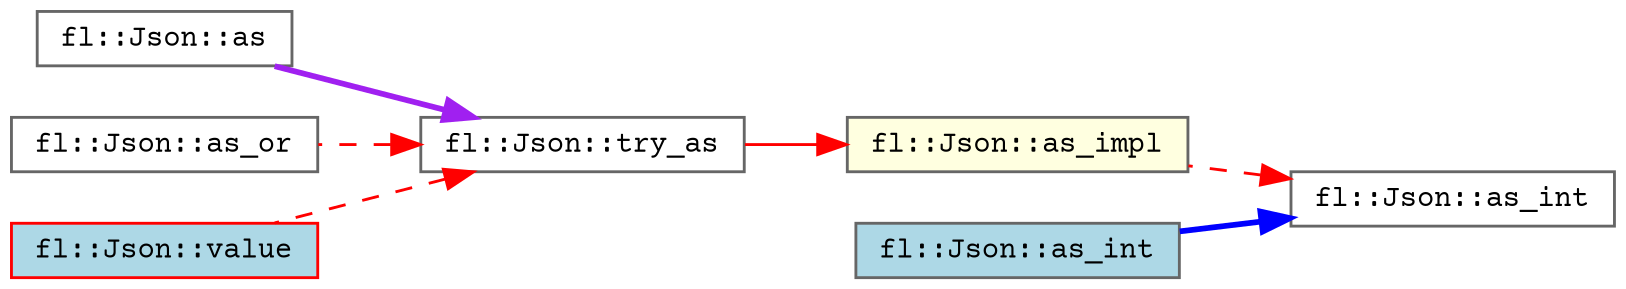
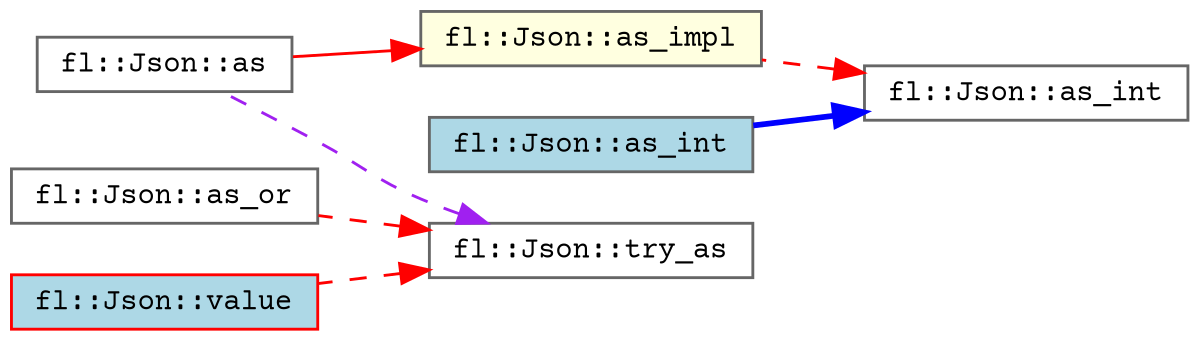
(360, 88) -> (340, 154)
(781, 145) -> (342, 54)
